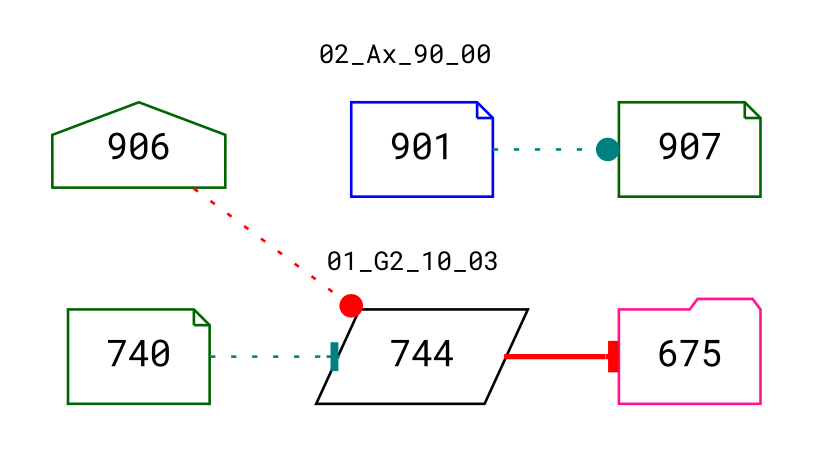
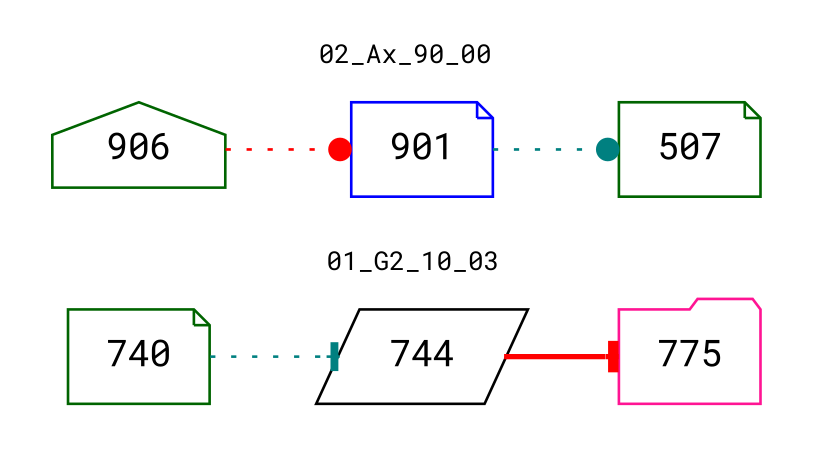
(690, 149) -> (690, 149)
(283, 255) -> (277, 149)
(690, 357) -> (690, 357)
